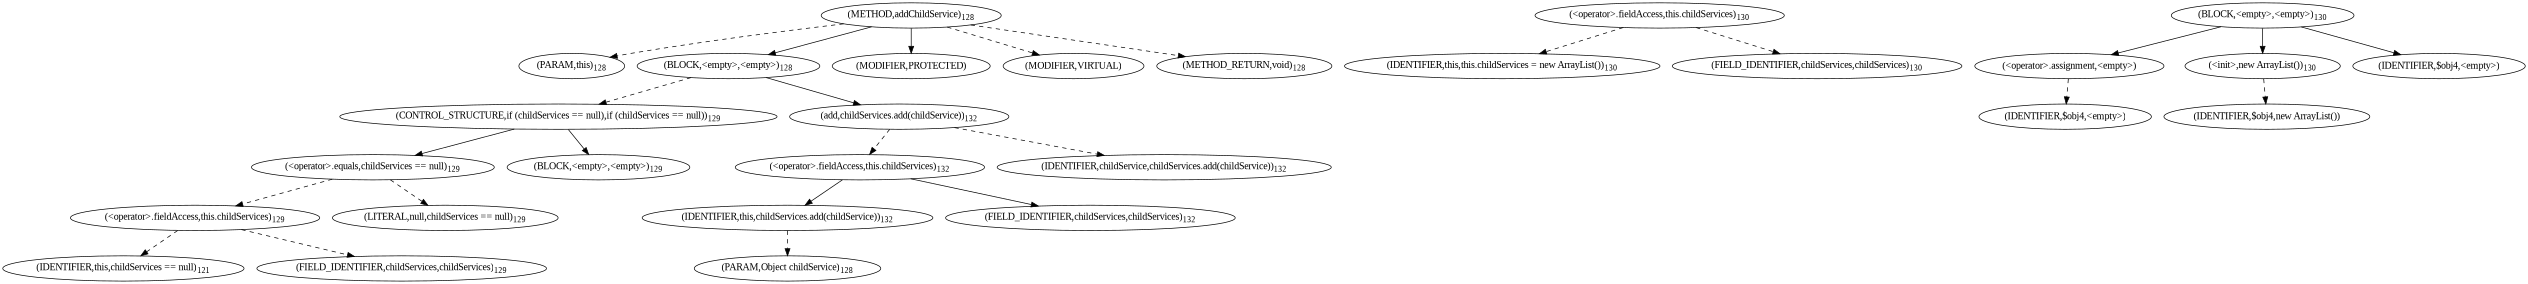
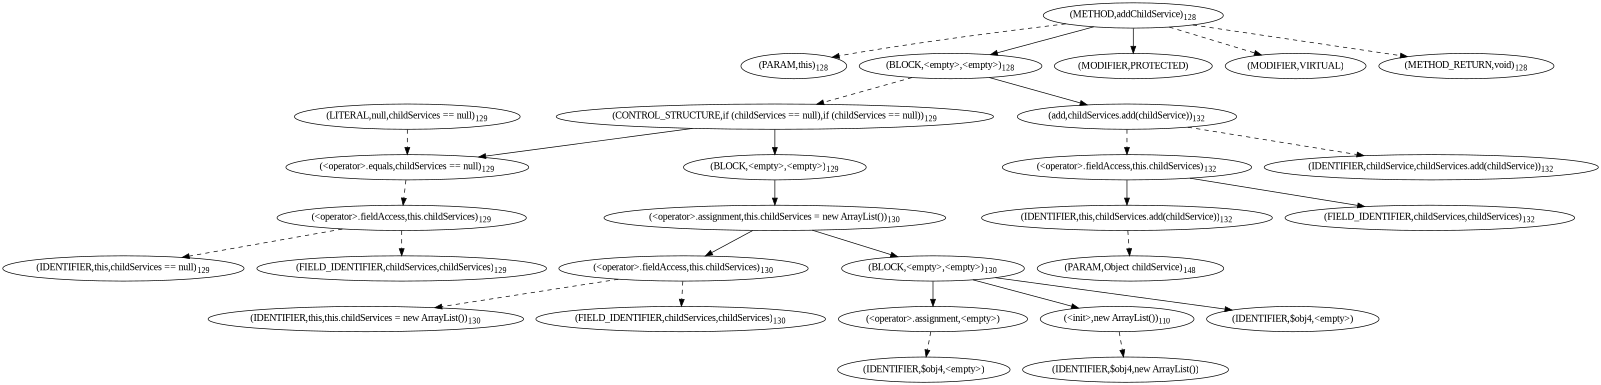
(2310, 65) -> (1165, 318)
(406, 191) -> (407, 139)
none -> (775, 218)
(204, 267) -> (204, 267)
(847, 267) -> (1190, 267)
